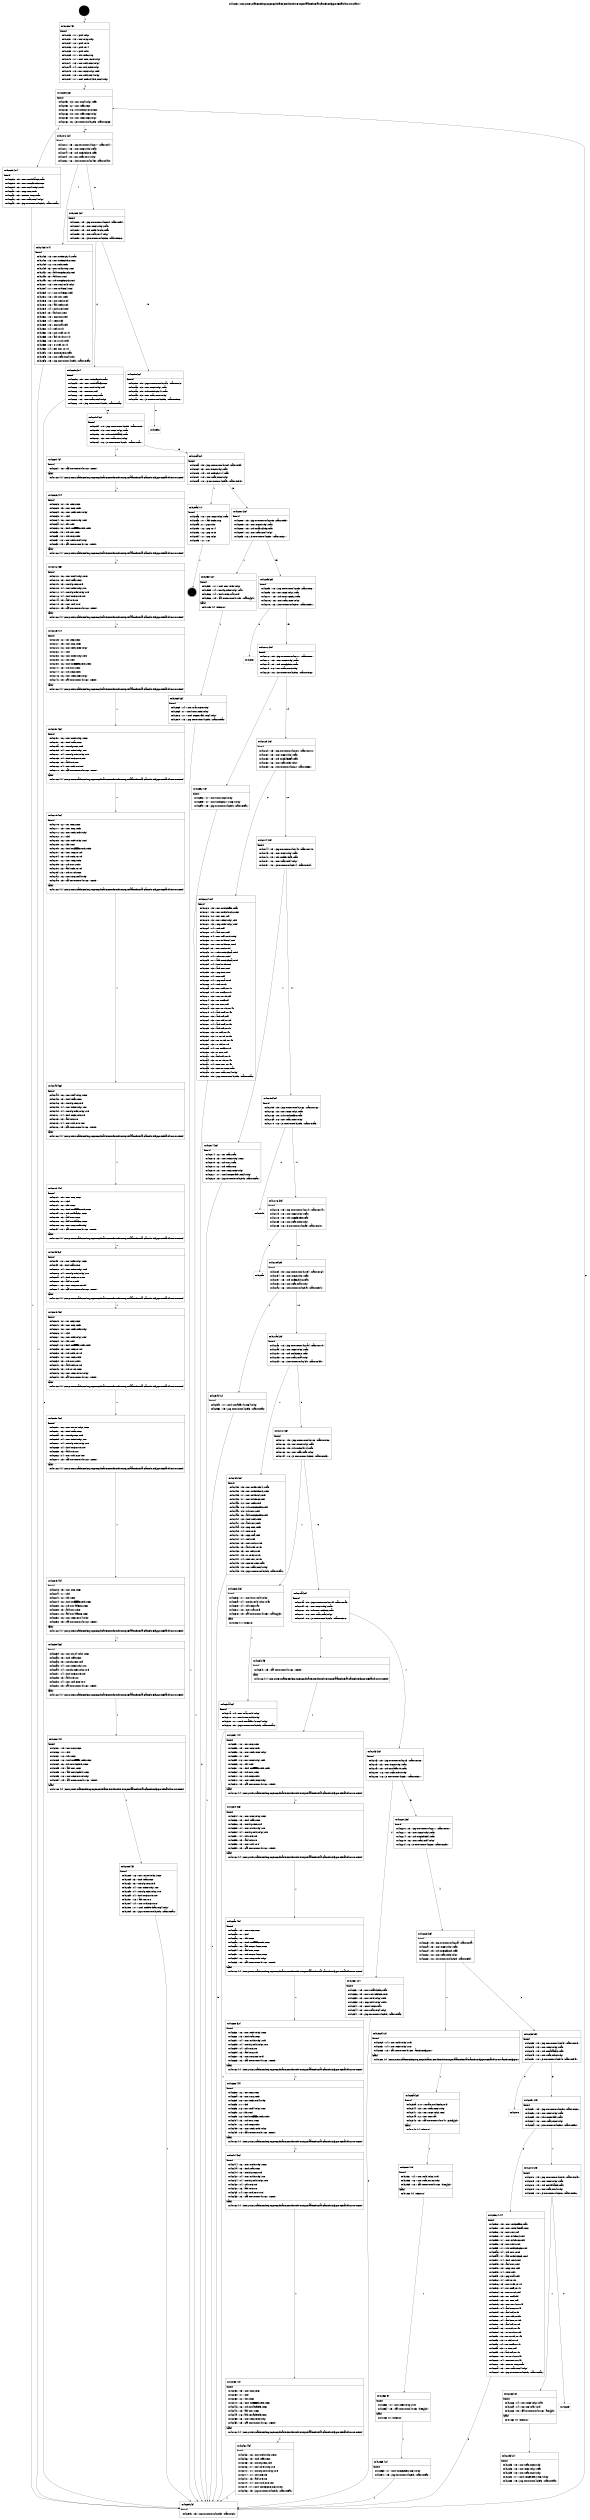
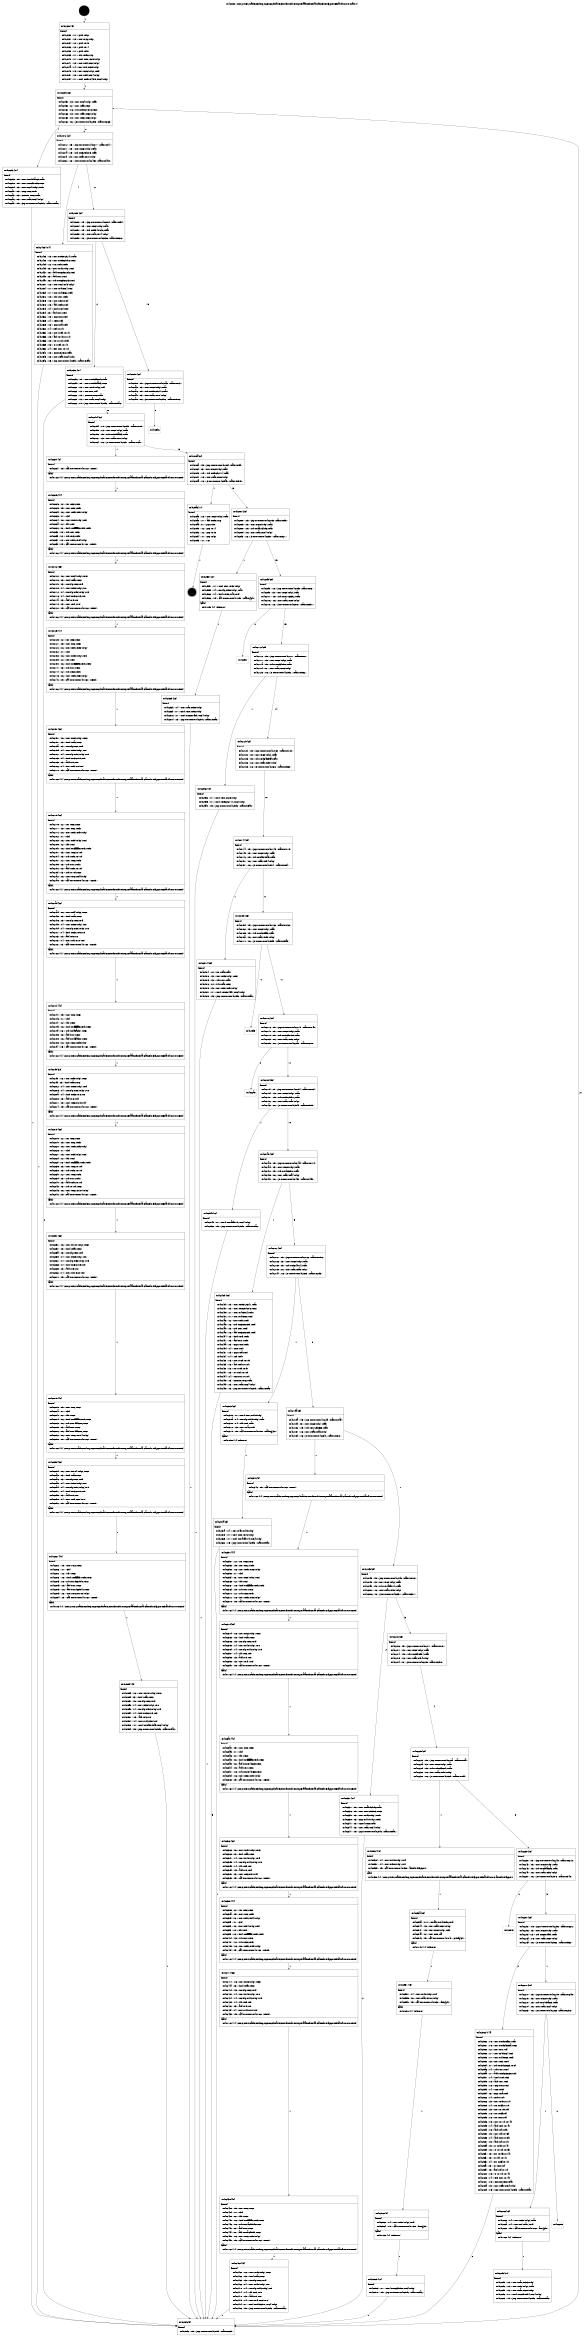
(226, 988) -> none
